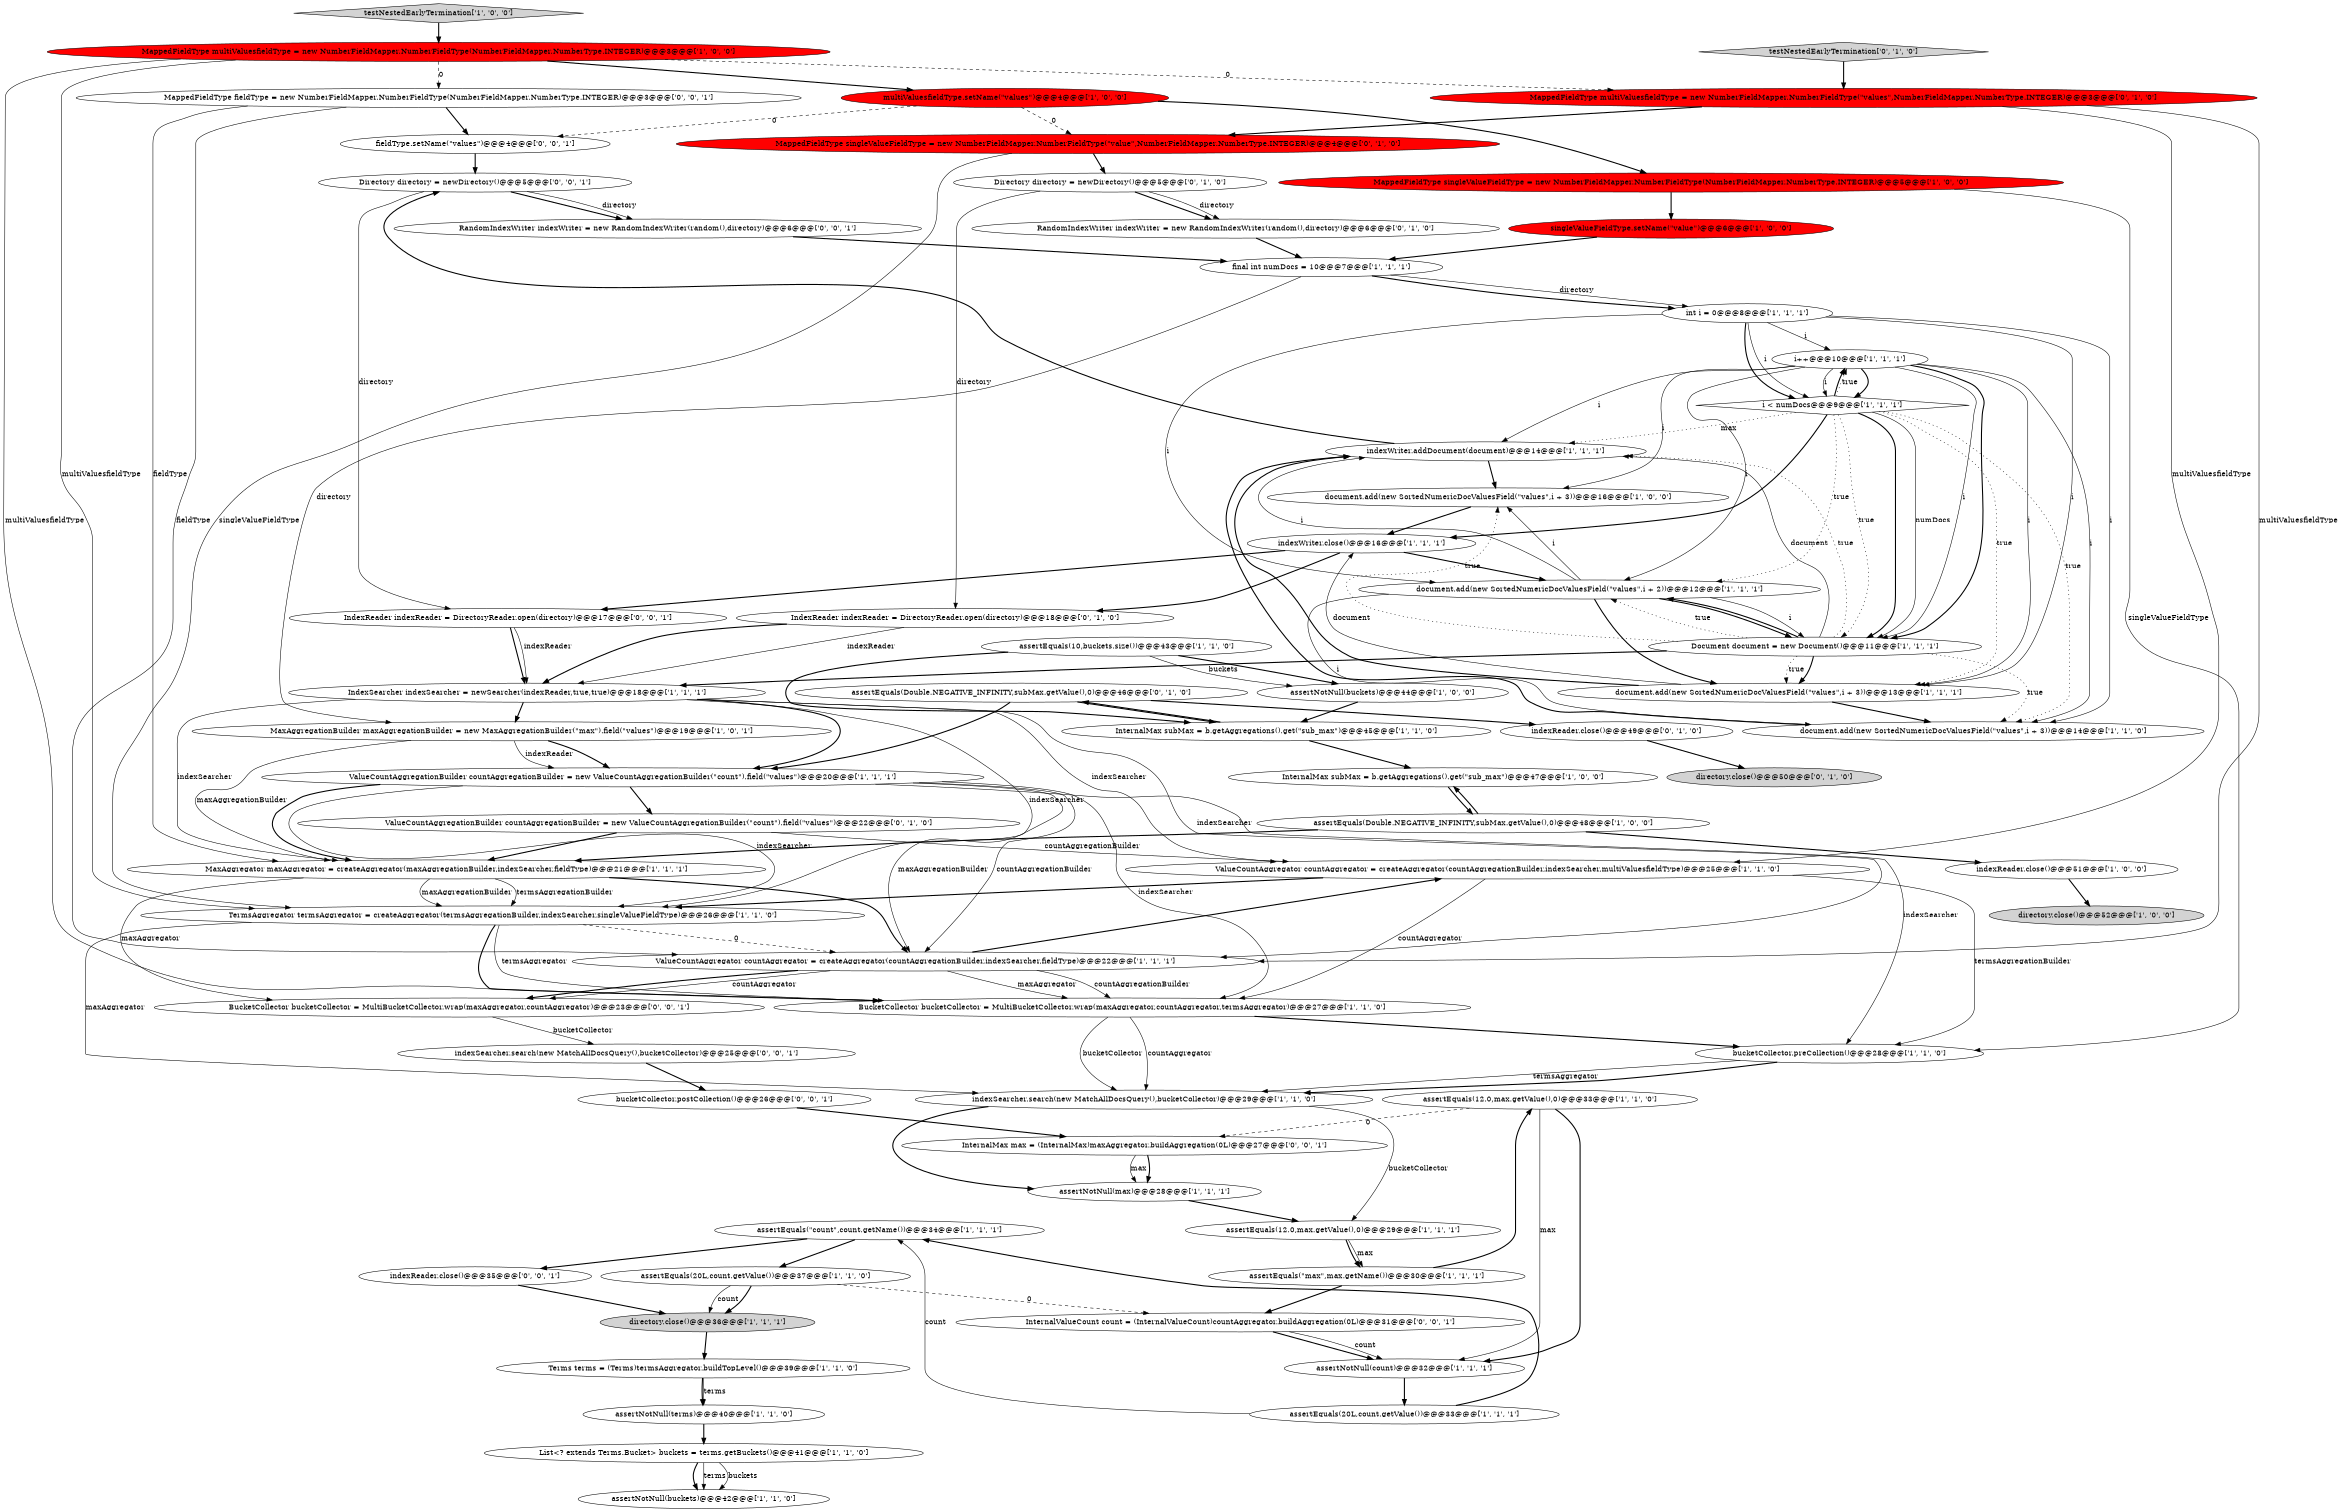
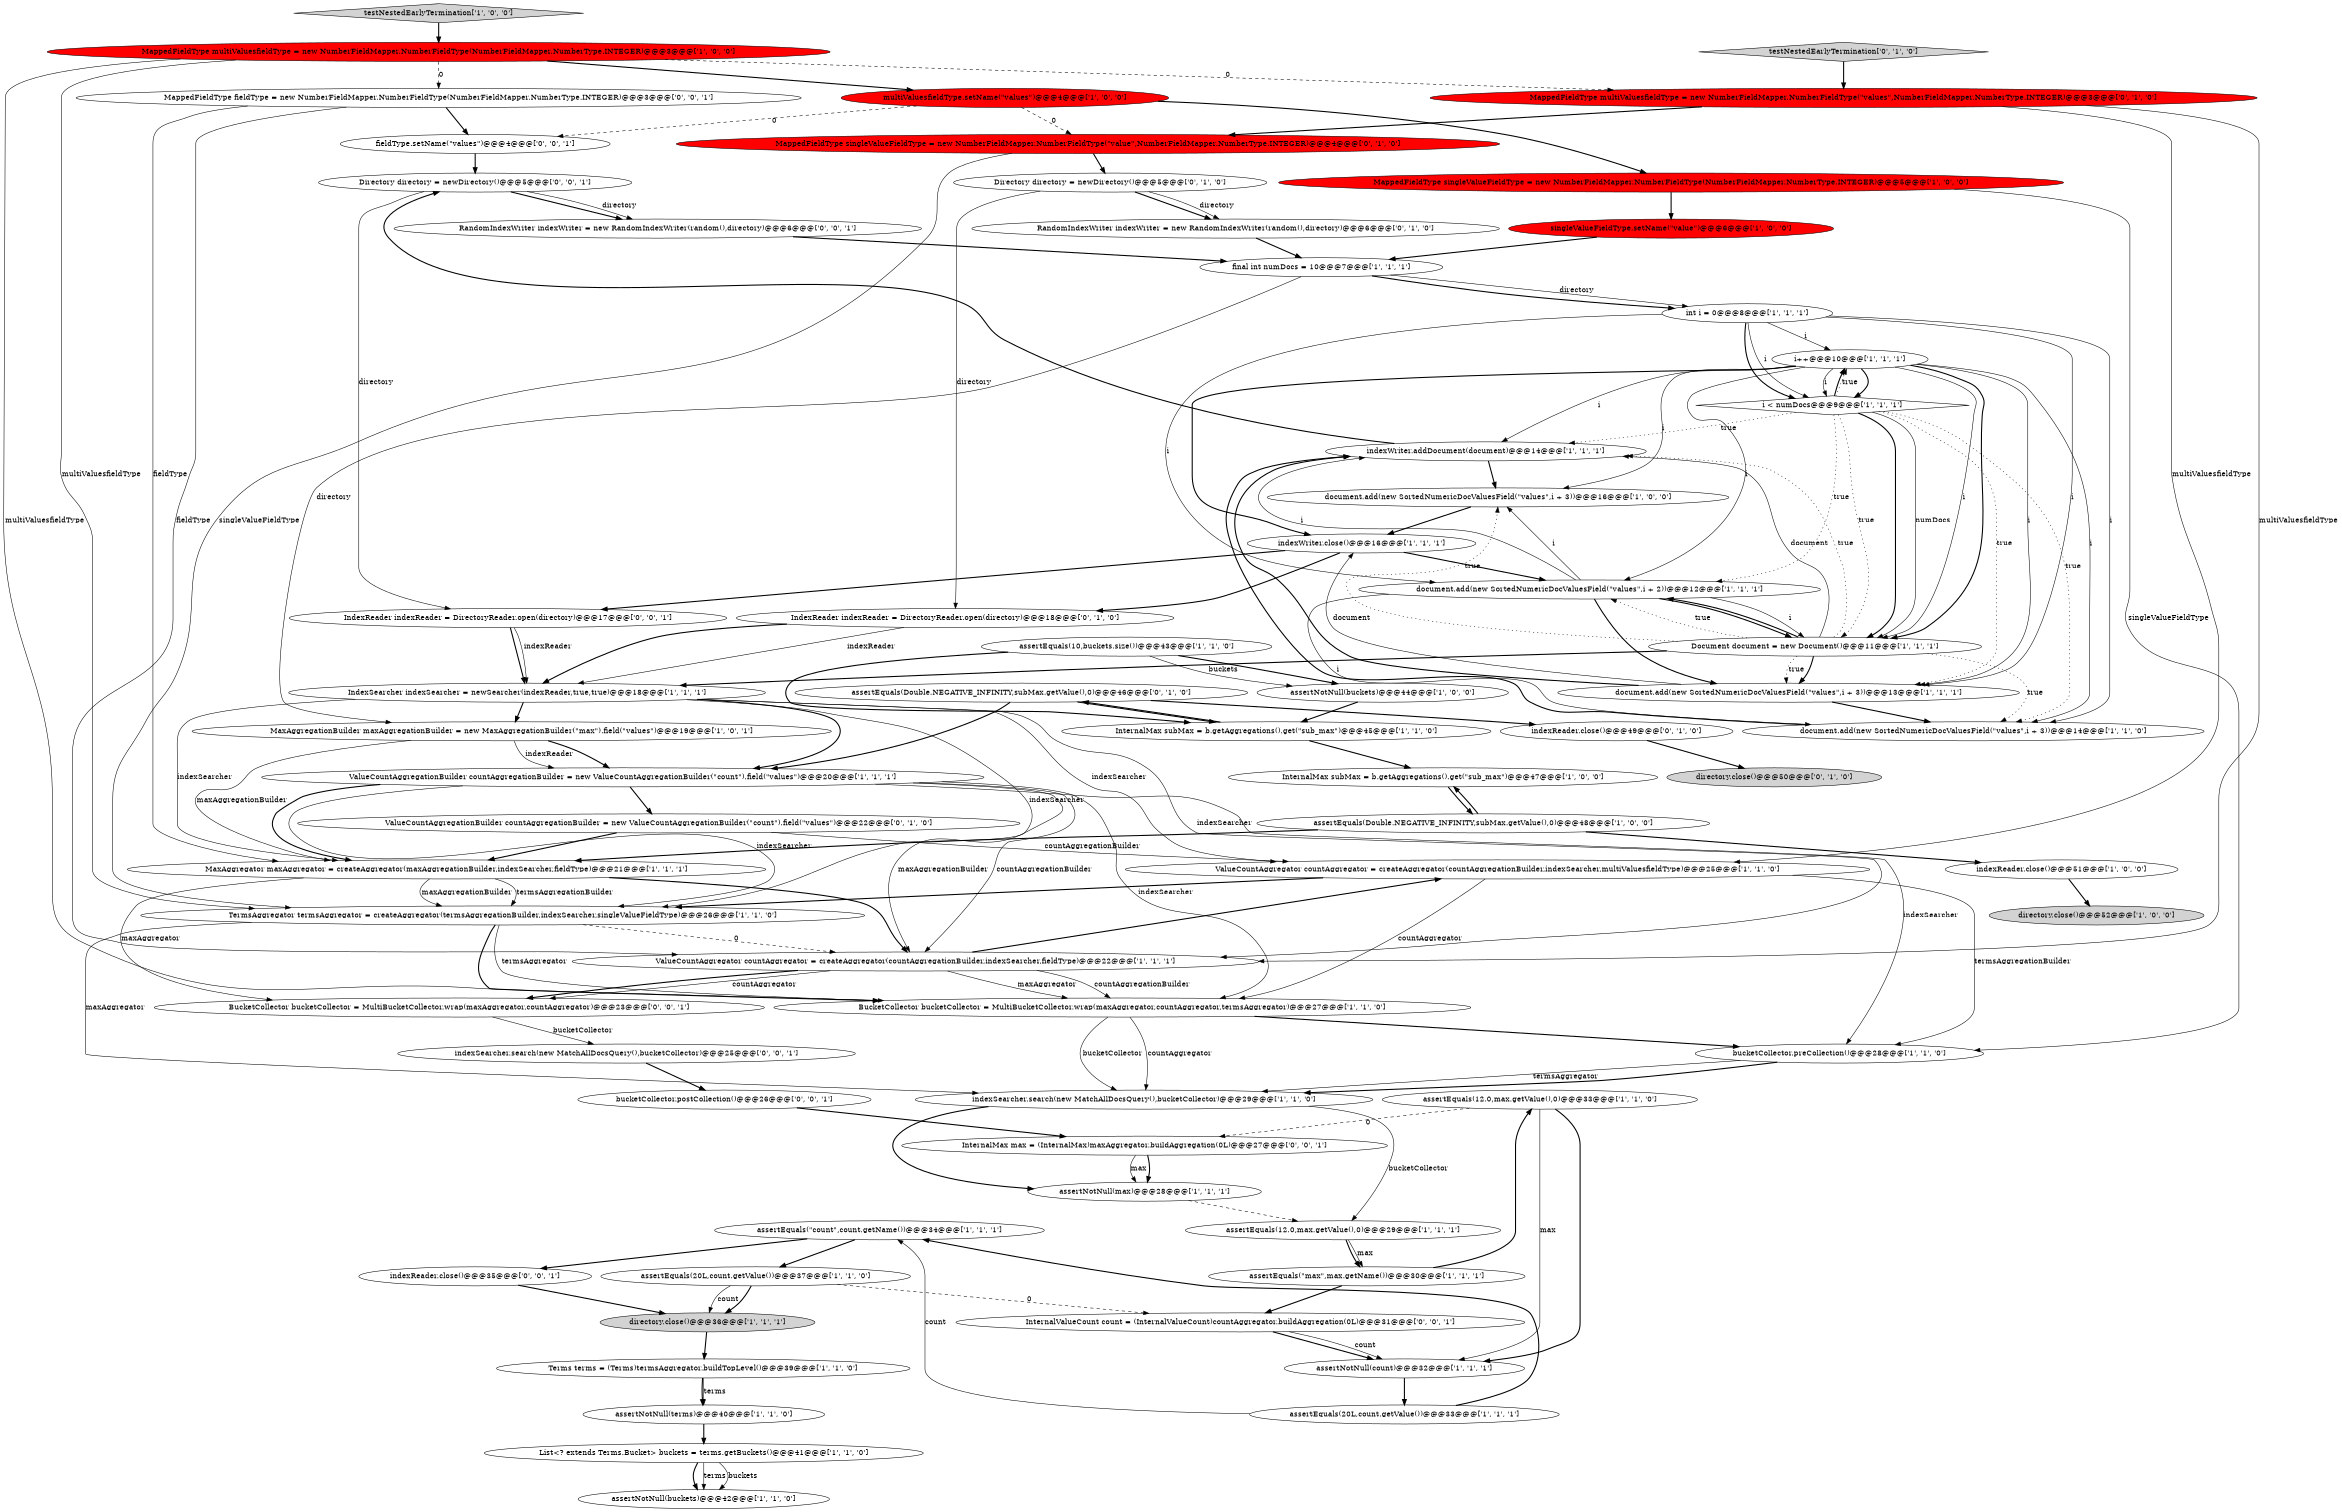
(1729, 428) -> (1729, 428)
(1662, 520) -> (1389, 379)
(1240, 1210) -> (1240, 1210)
